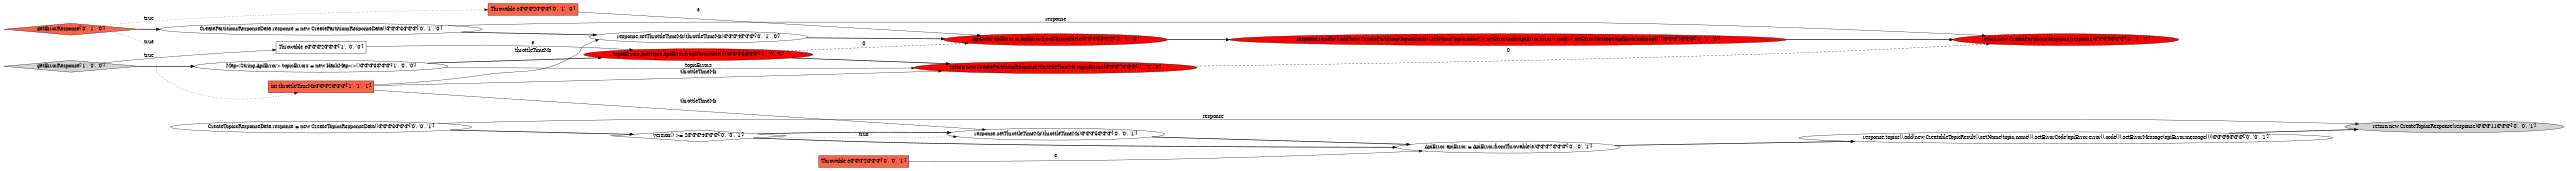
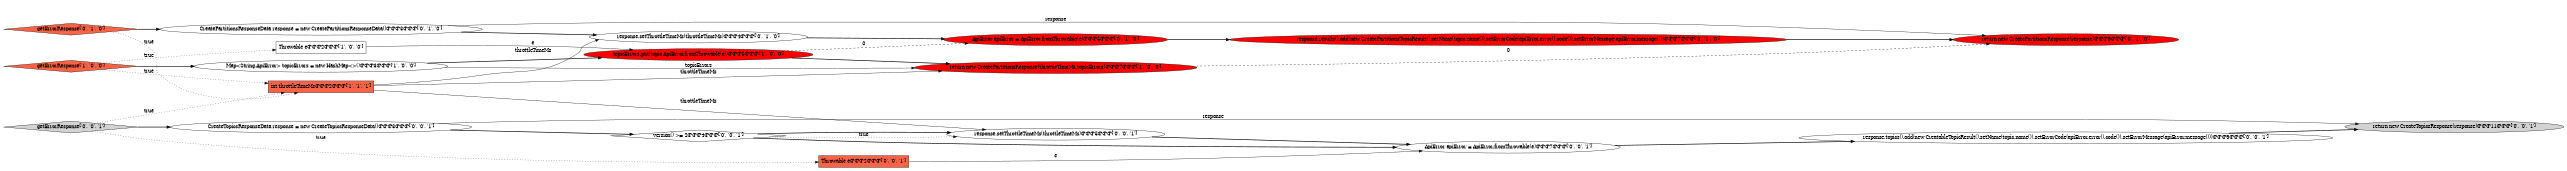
(533, 9) -> none
(187, 55) -> (187, 55)
(71, 66) -> (71, 66)
none -> (183, 77)
none -> (71, 127)
